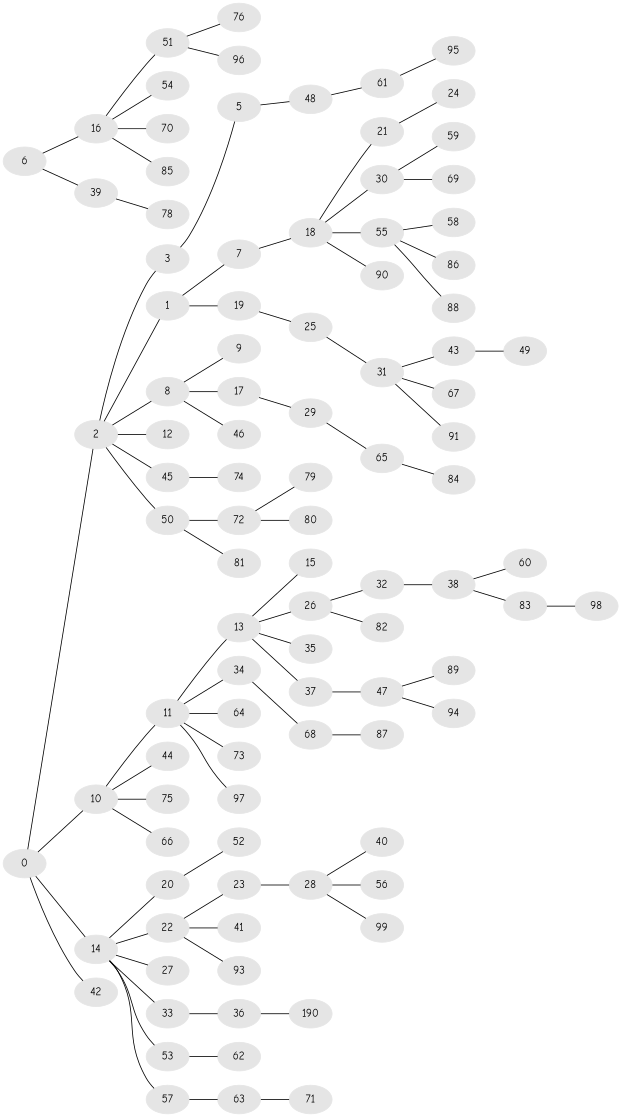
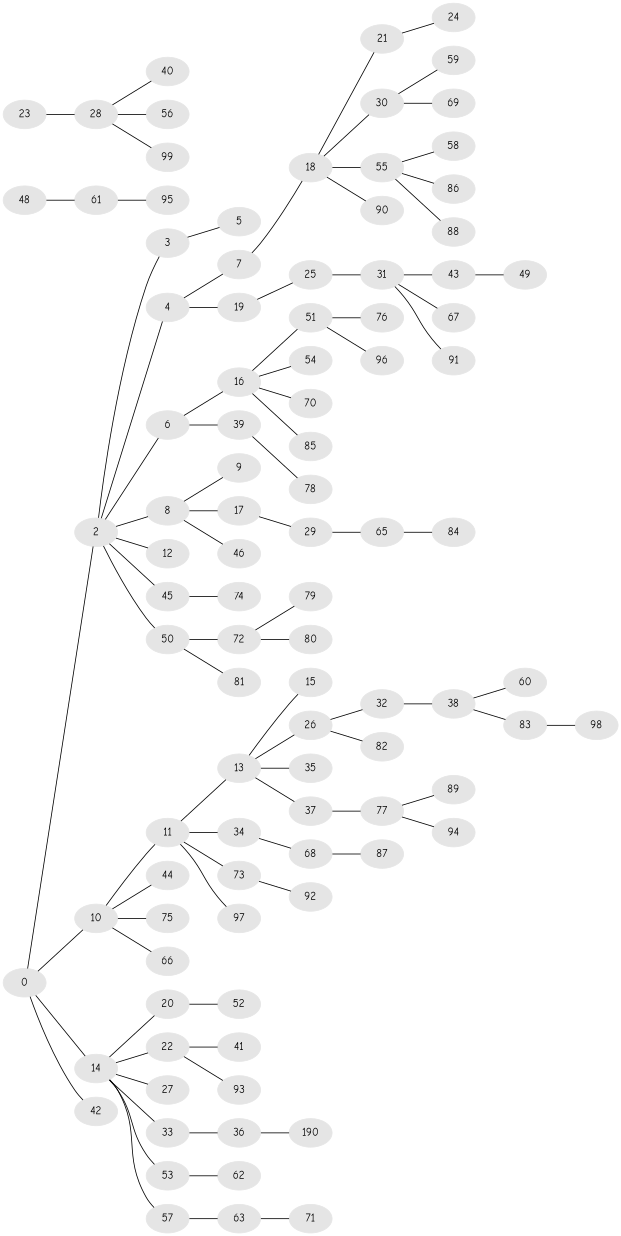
(275, 103) -> none
(168, 306) -> (168, 307)
none -> (132, 479)
(382, 692) -> (382, 811)
(239, 713) -> none
none -> (311, 897)
(203, 906) -> none
